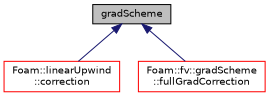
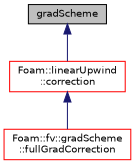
(167, 46) -> (67, 116)
